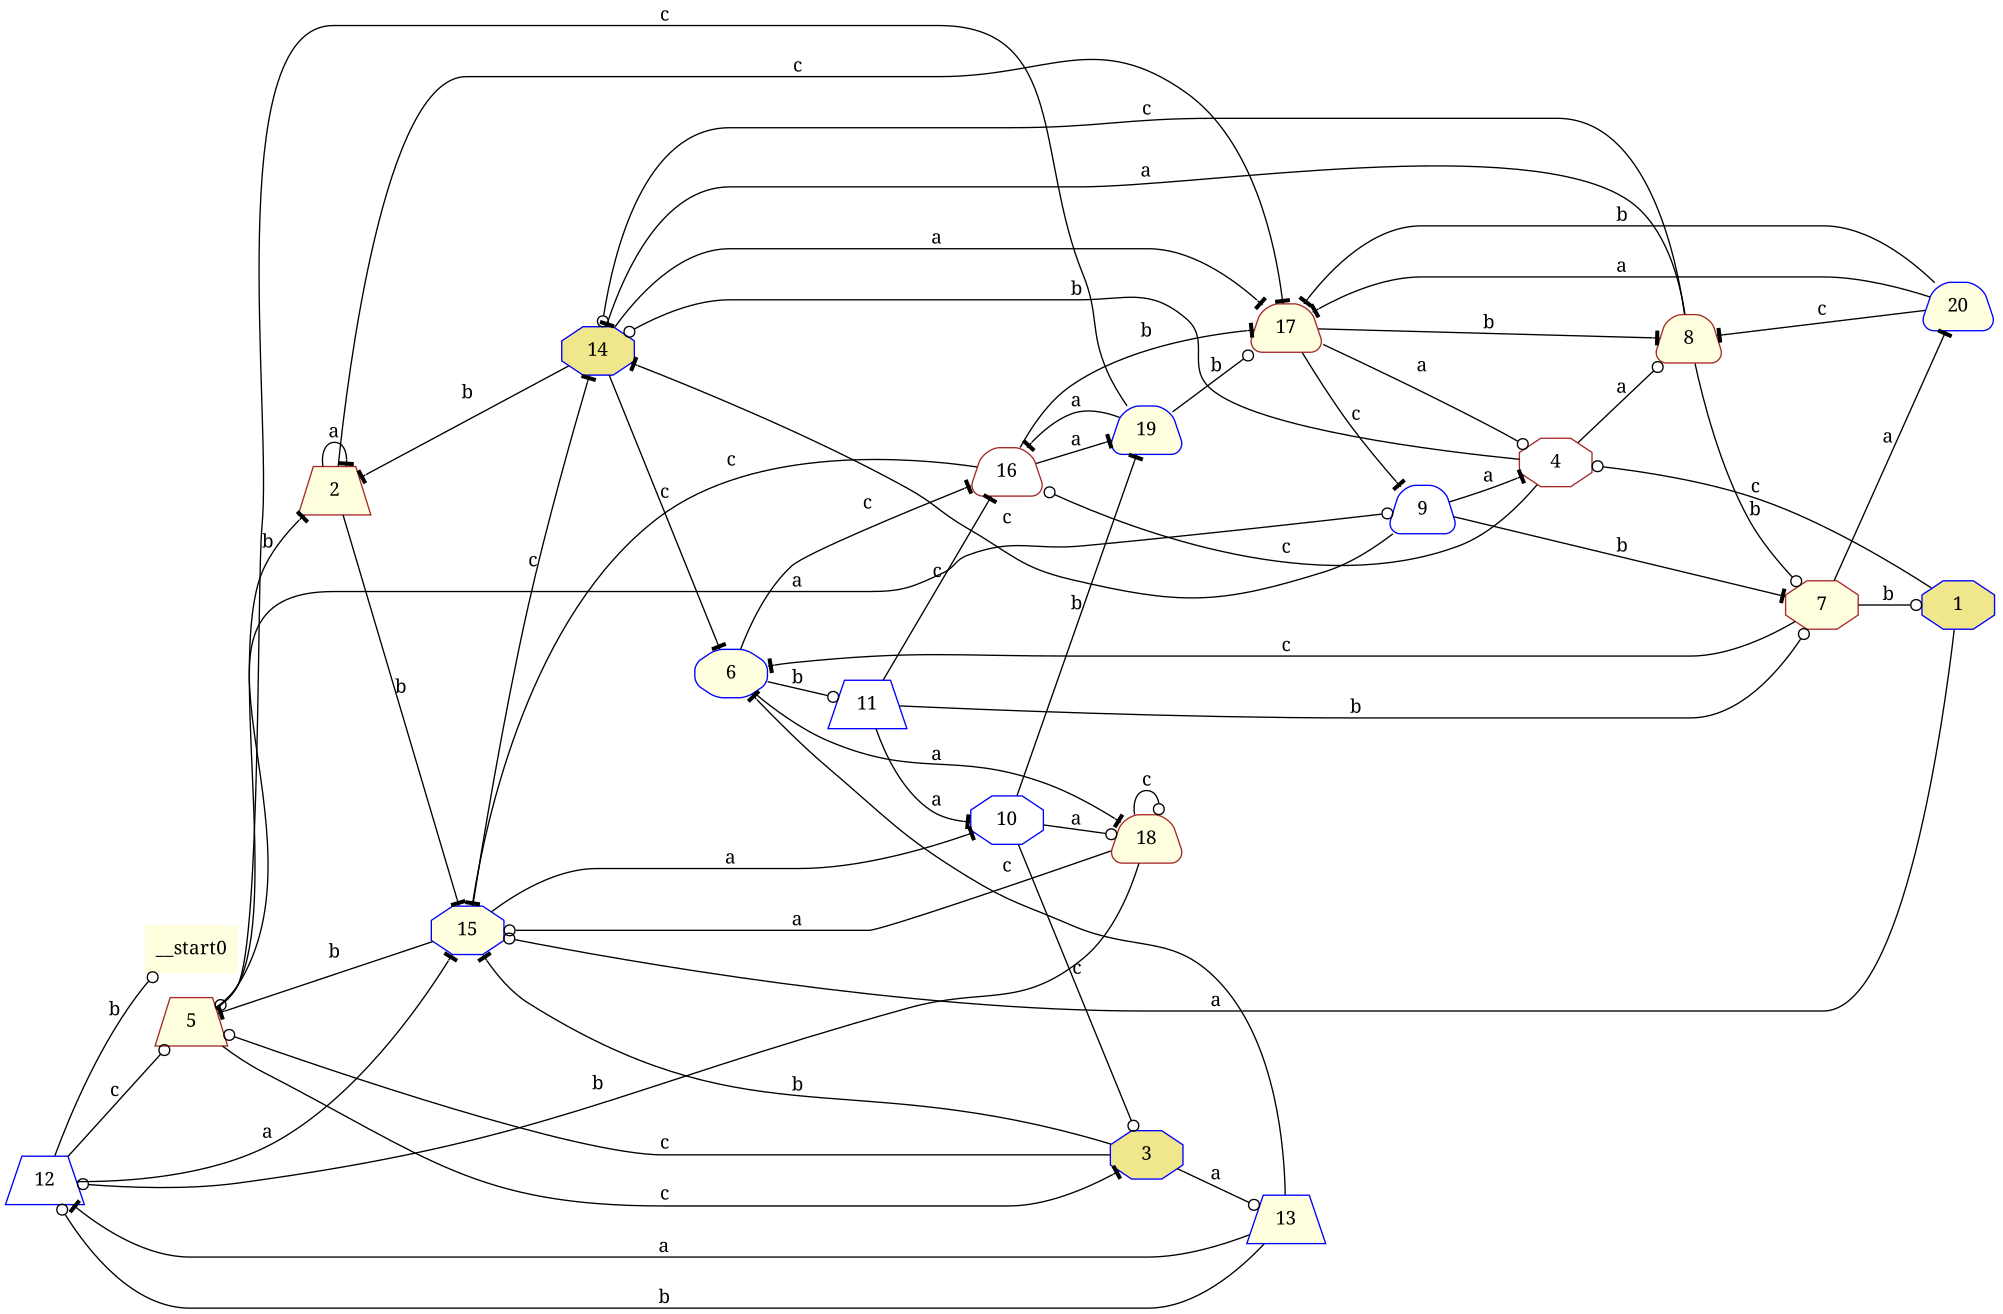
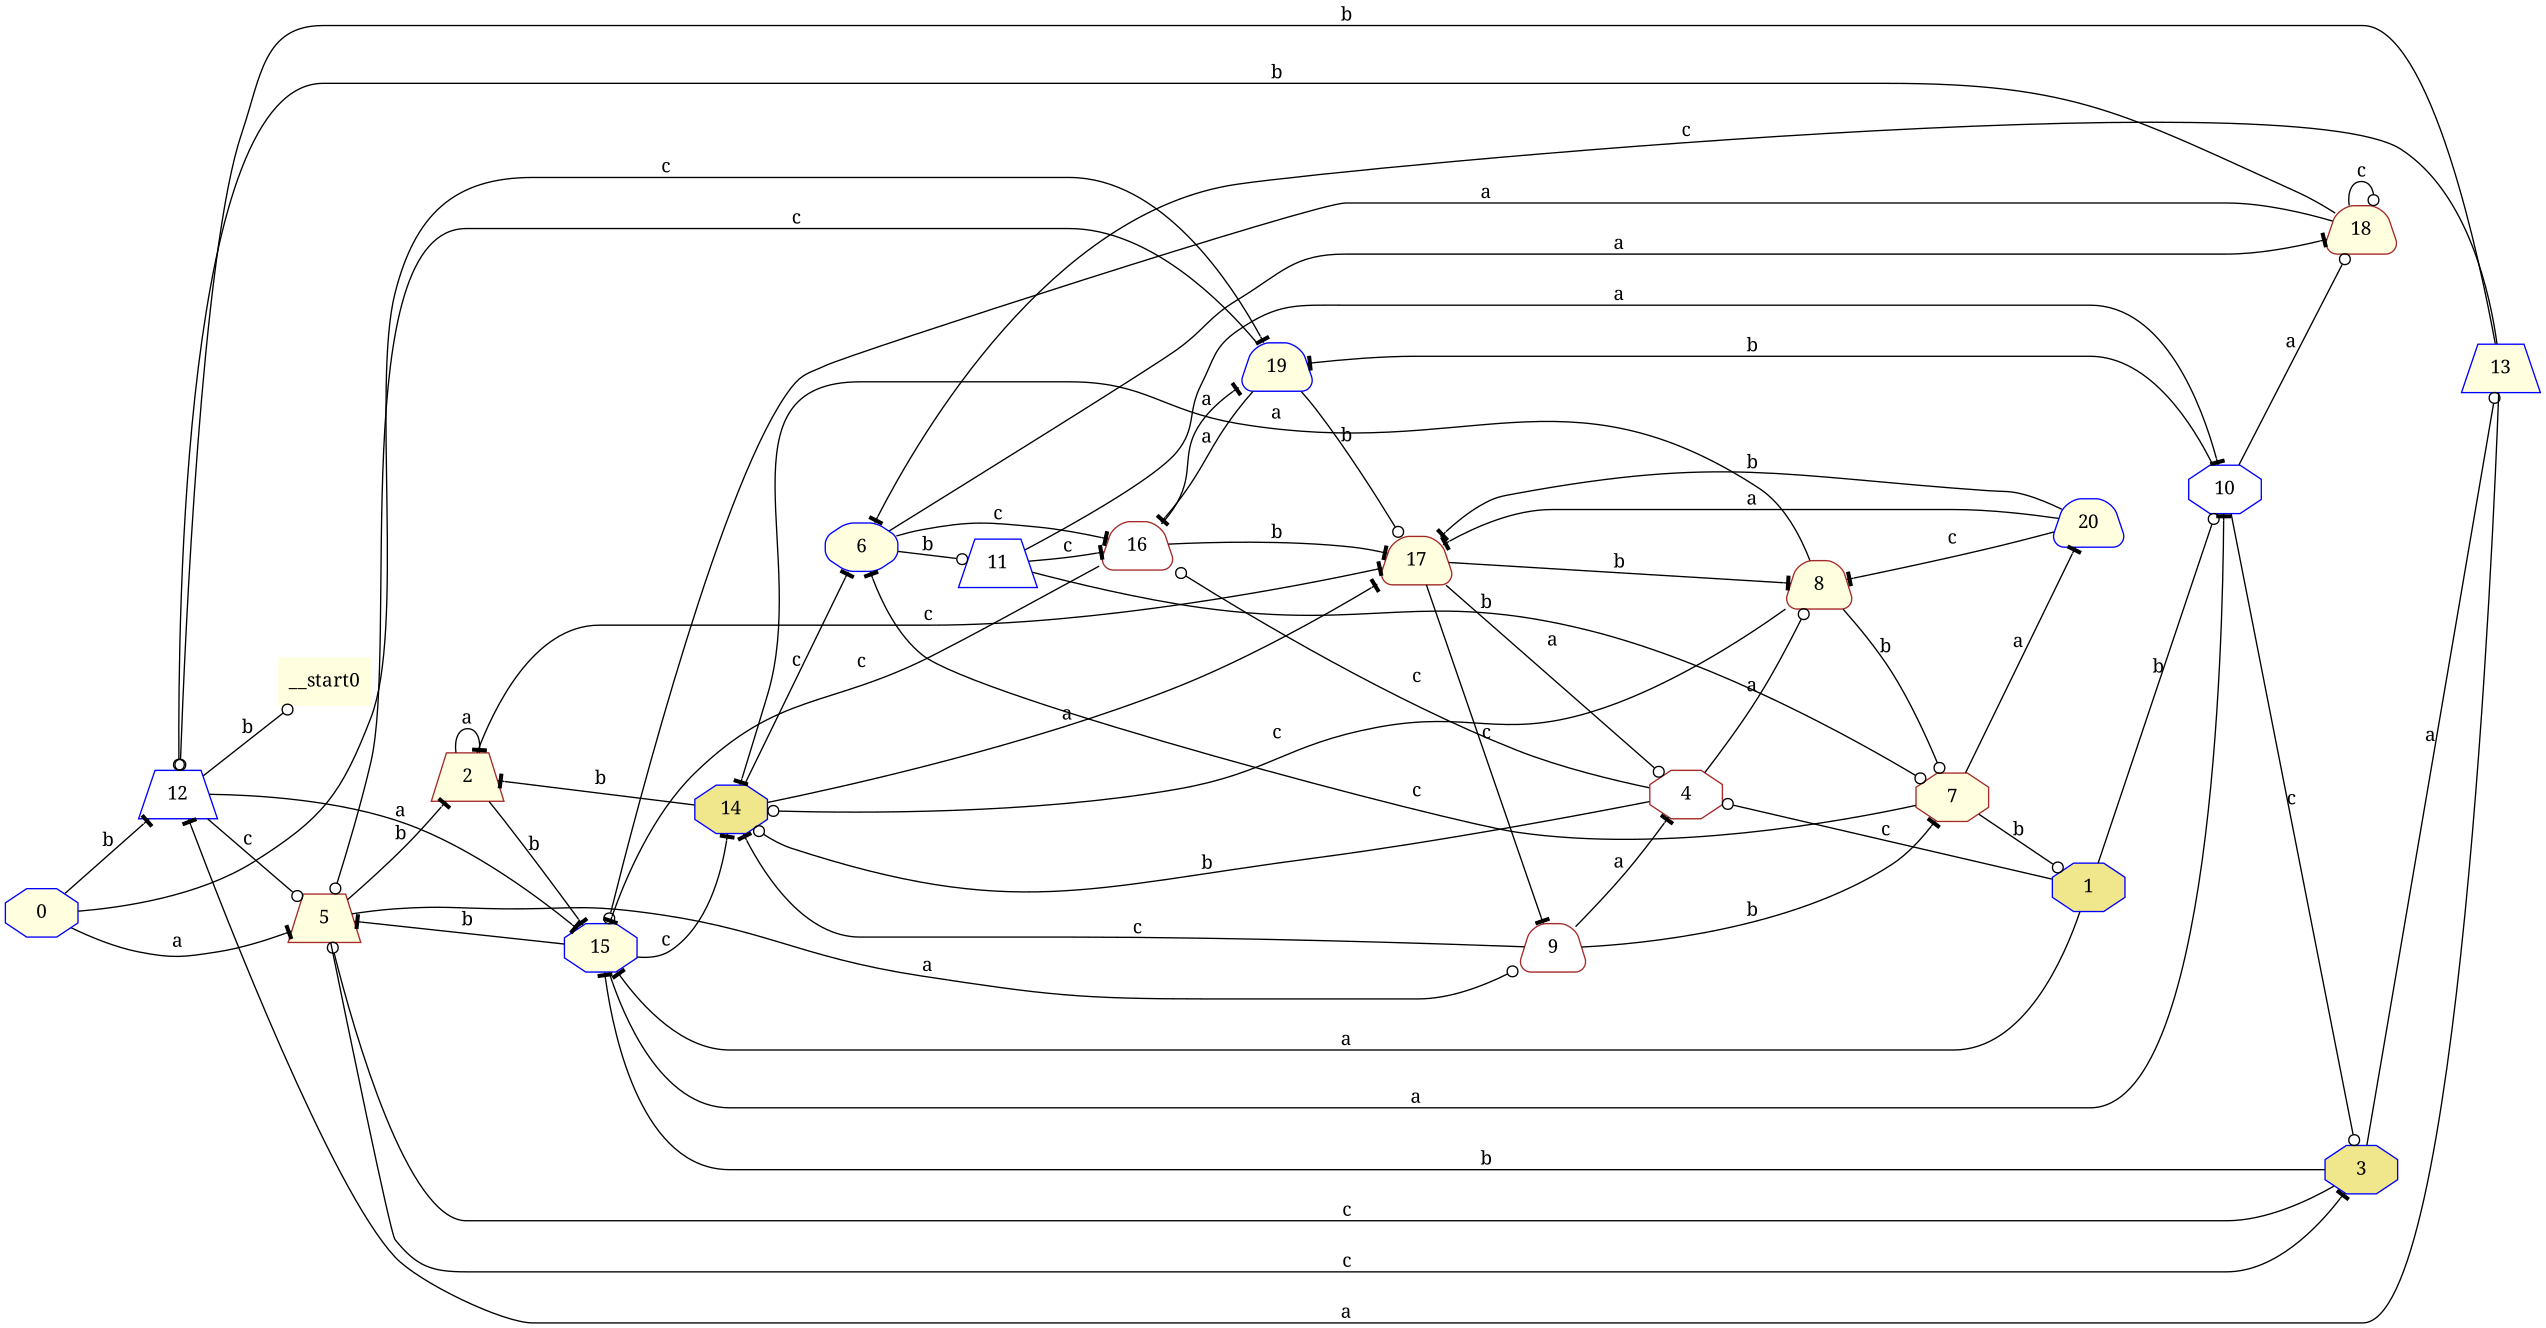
(1423, 510) -> (1553, 948)
none -> (2155, 694)
none -> (42, 913)
(1375, 1011) -> (1373, 1050)
